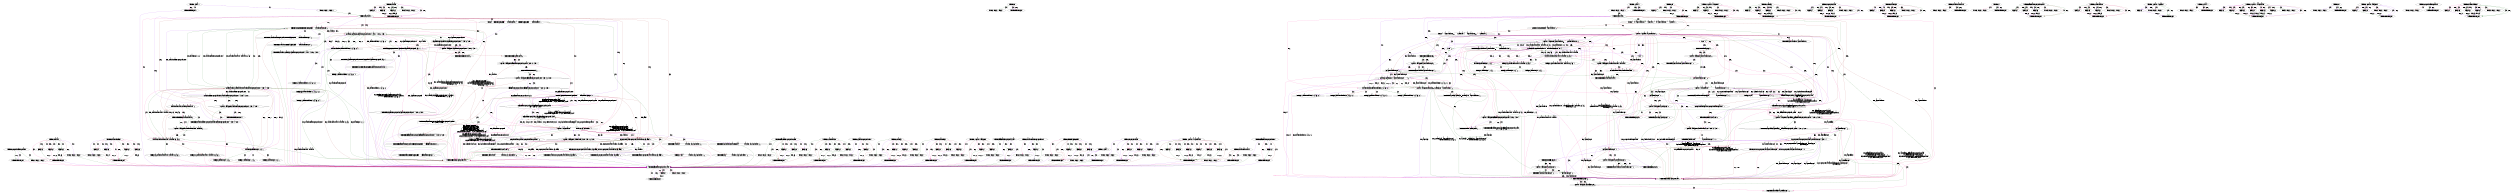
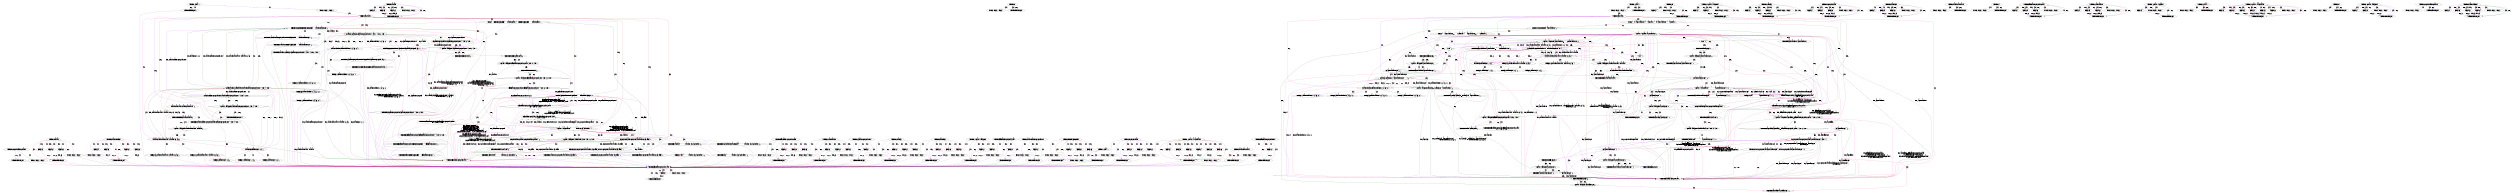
(1803, 183) -> (1281, 147)
